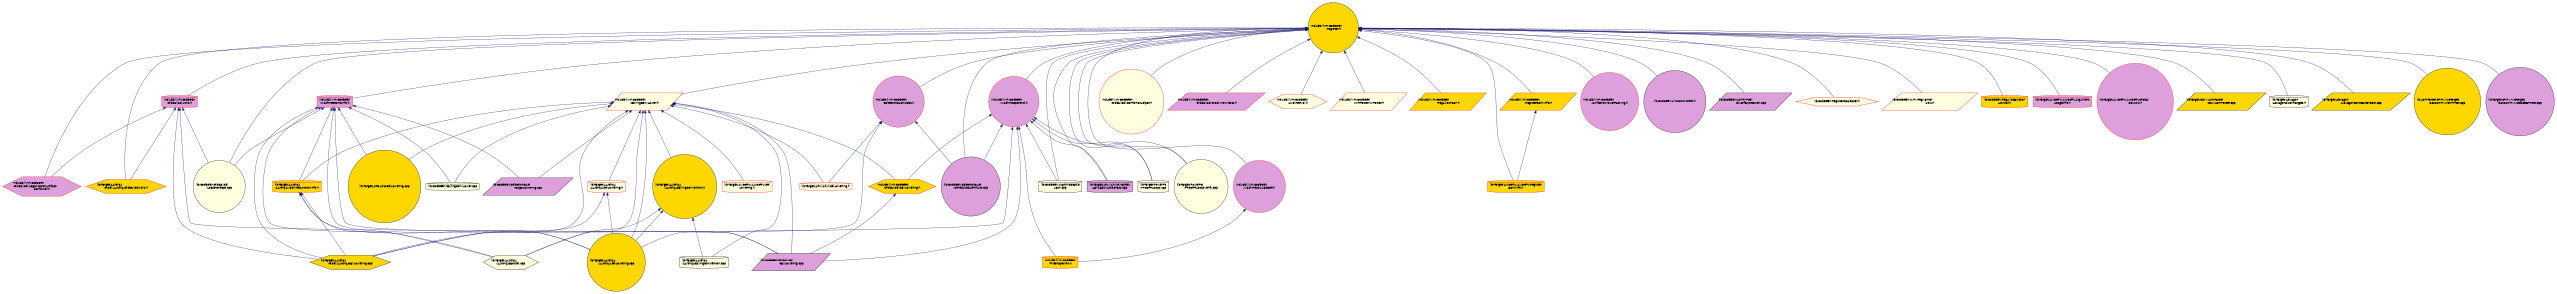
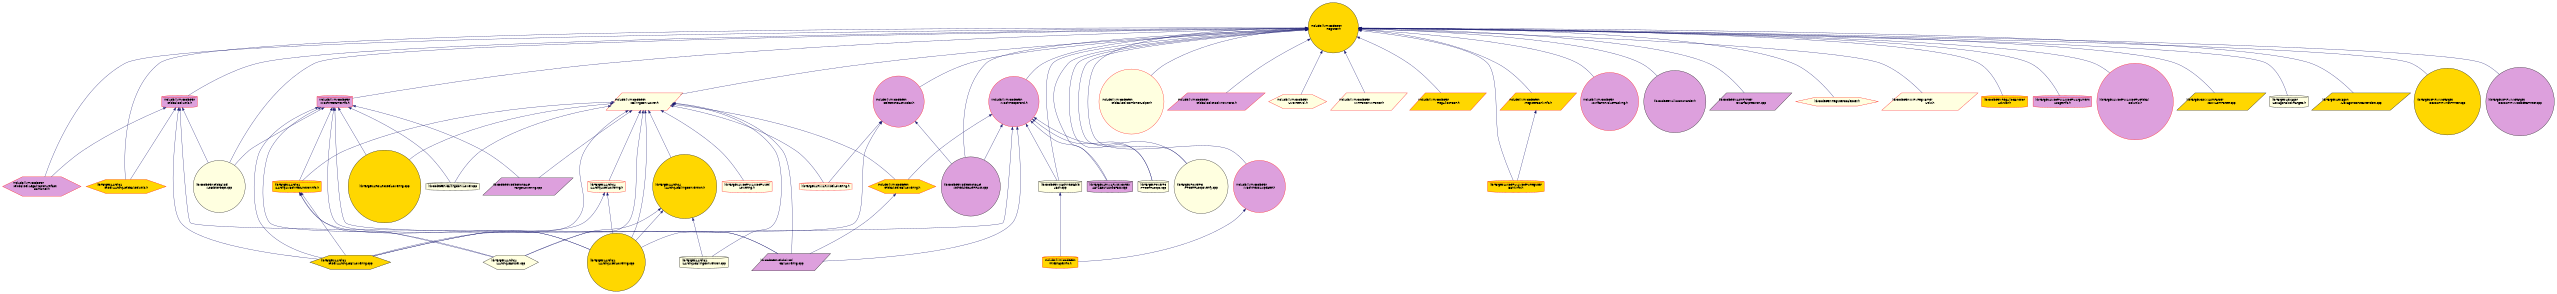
(2447, 102) -> (2447, 102)
(1028, 196) -> (1060, 226)
